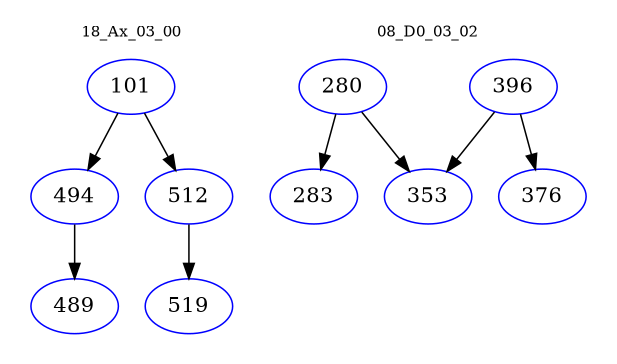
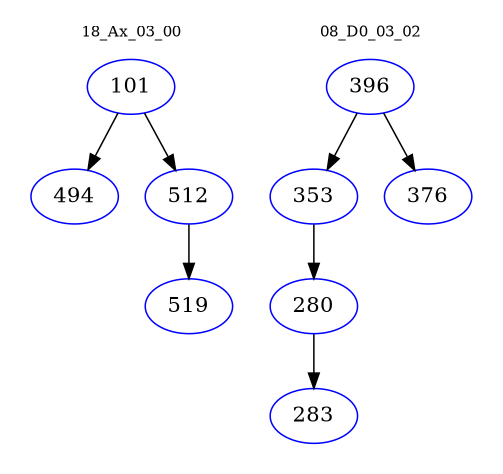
(381, 136) -> (314, 244)
(75, 306) -> none
